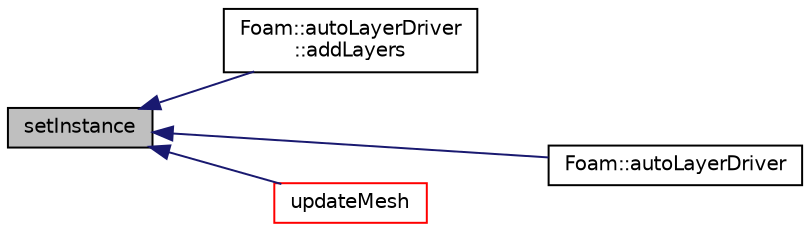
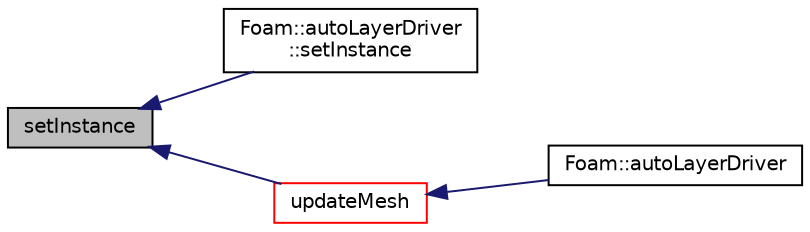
(351, 41) -> (351, 41)
(361, 145) -> (498, 186)
